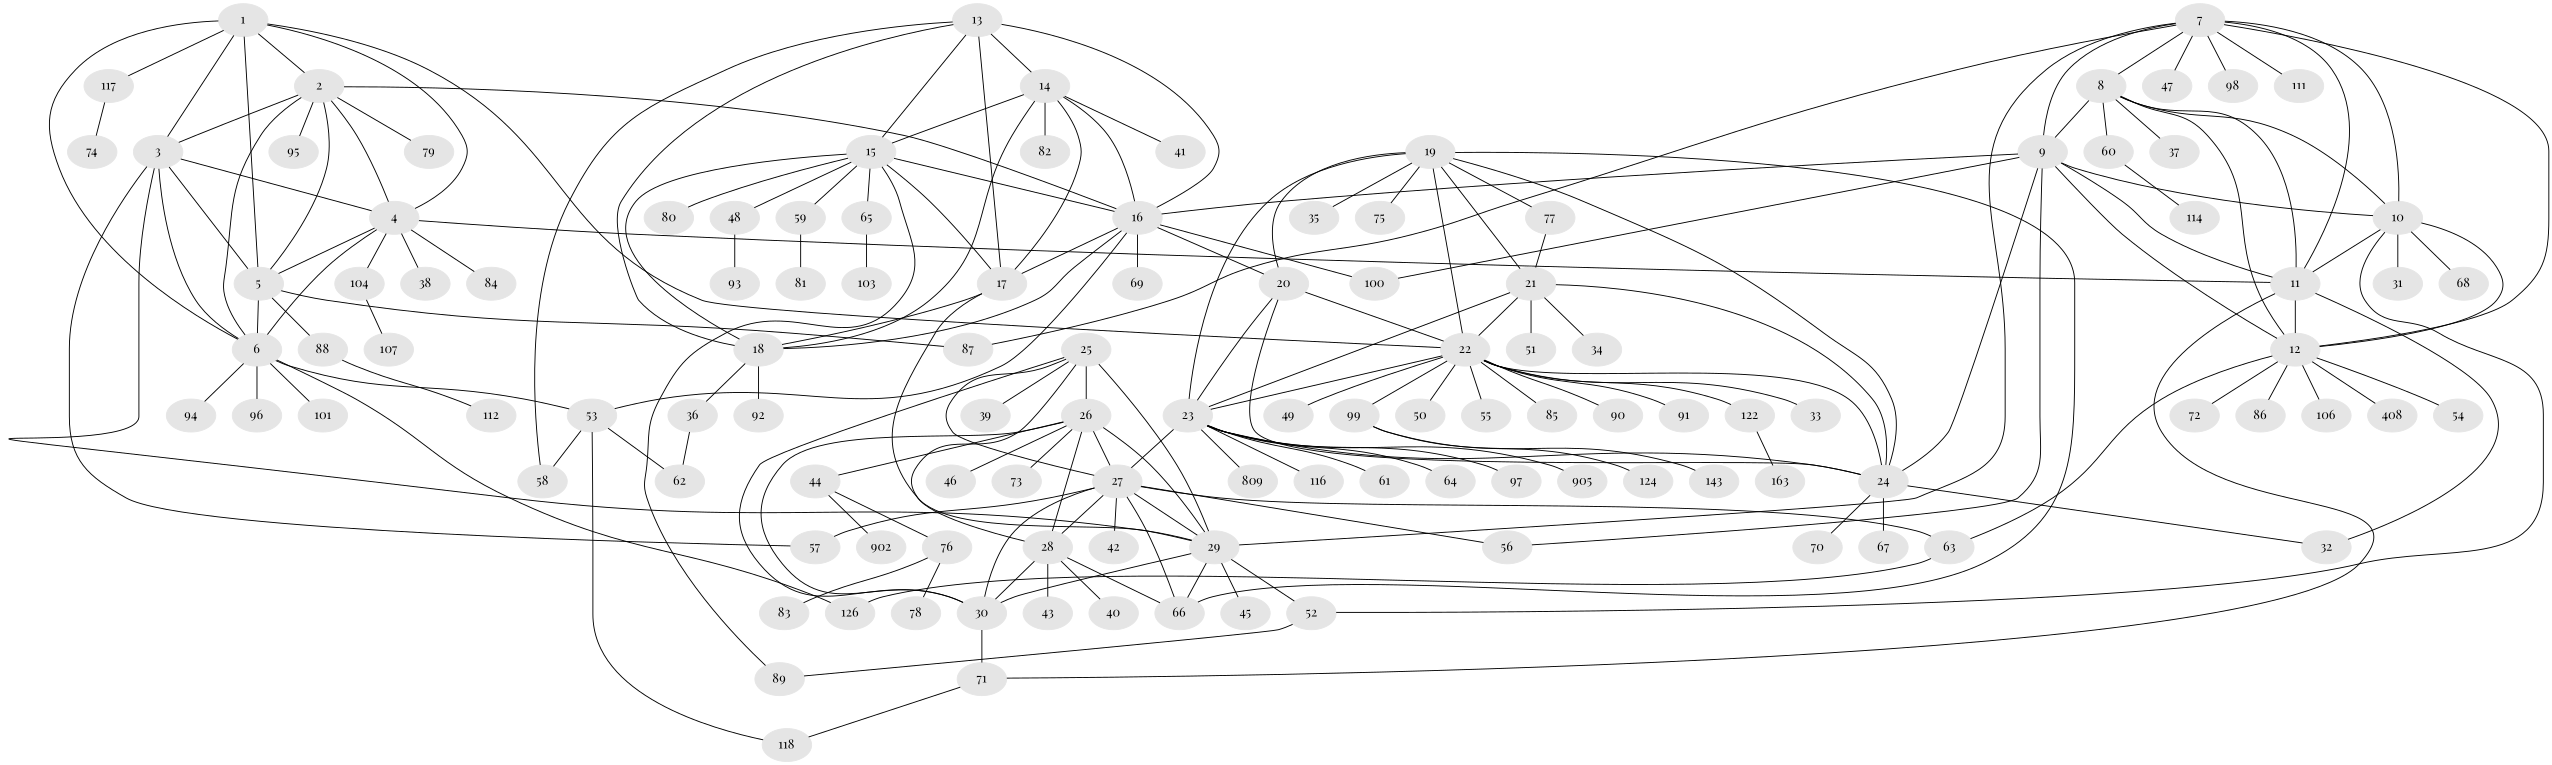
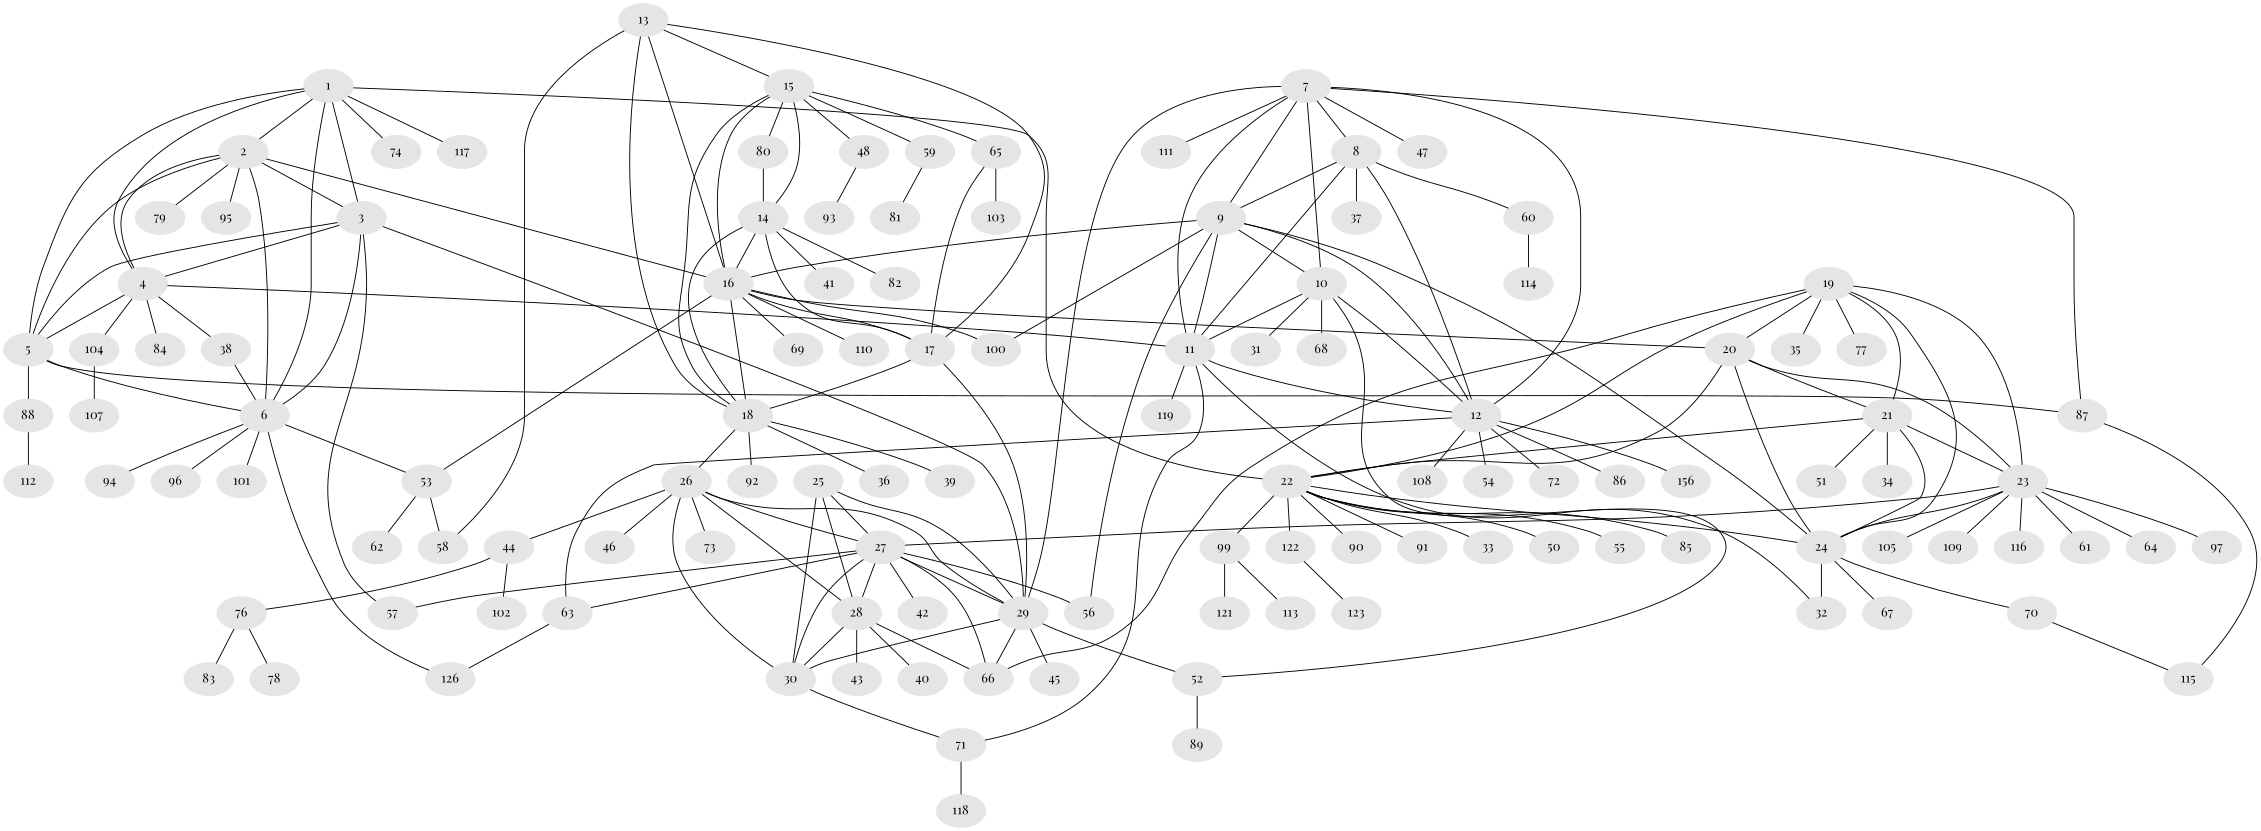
(1011, 53) -> (763, 185)
(2233, 86) -> none
(100, 119) -> (362, 119)
(2263, 125) -> none
(942, 214) -> (950, 238)
(1380, 218) -> none
(1539, 257) -> (1807, 384)
(317, 277) -> (242, 376)
none -> (864, 350)
(694, 353) -> none
(1036, 383) -> (852, 443)
(1086, 383) -> (717, 448)
(1326, 383) -> none
none -> (1166, 416)
(1289, 416) -> none
(2326, 416) -> (1686, 481)
(2392, 416) -> (1422, 481)
(686, 448) -> none
(1253, 481) -> (1953, 547)
(1582, 481) -> (1887, 547)
(1648, 481) -> (1225, 613)
(1714, 481) -> (1291, 613)
(1780, 481) -> (1356, 613)
(881, 547) -> (502, 613)
(597, 636) -> none
none -> (2188, 679)
